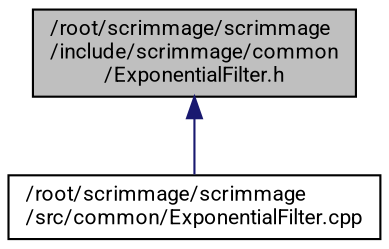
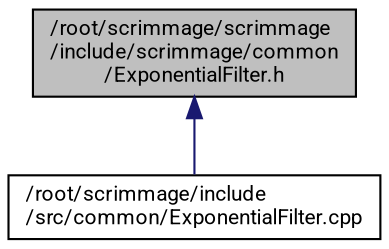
(194, 207) -> (194, 207)
